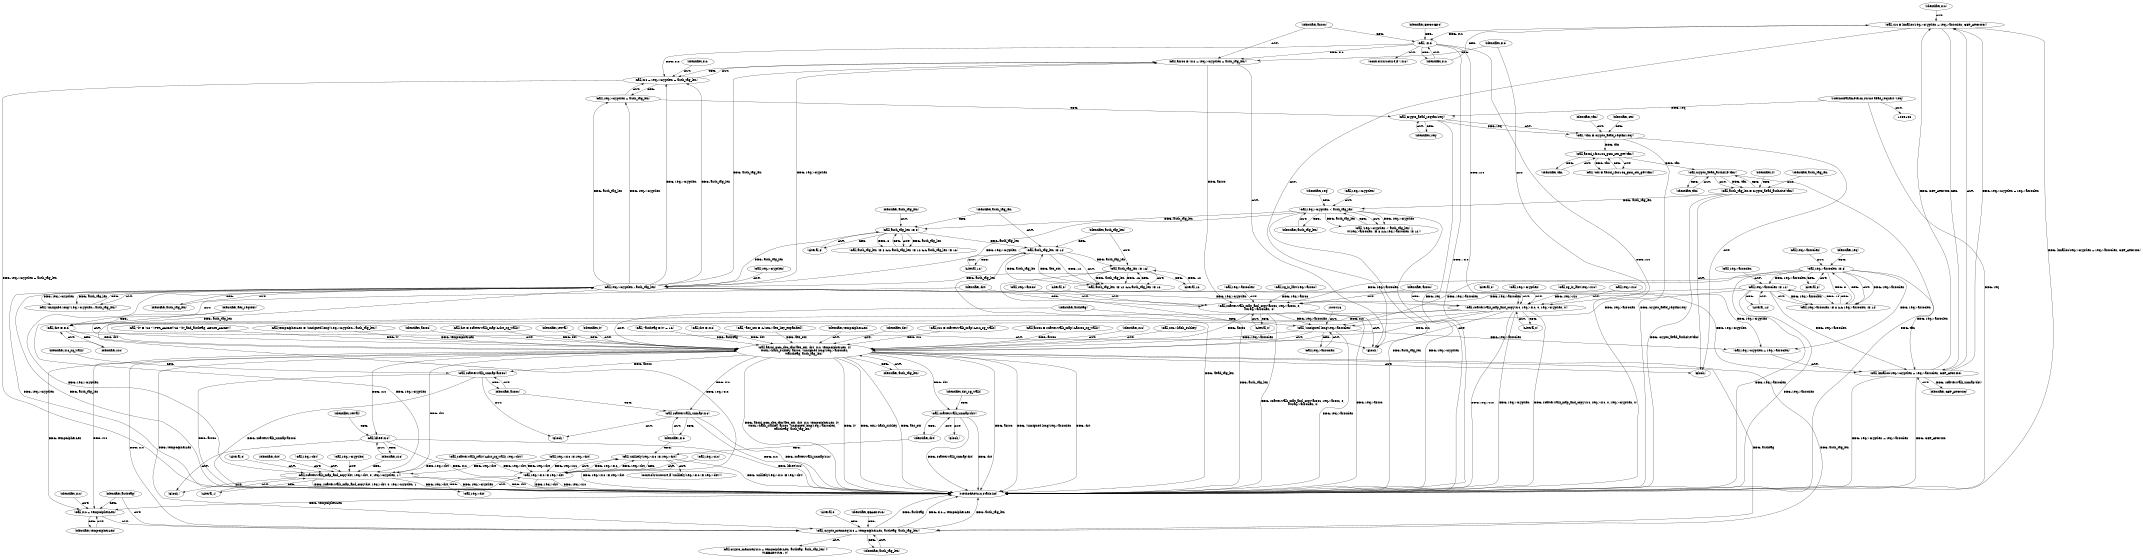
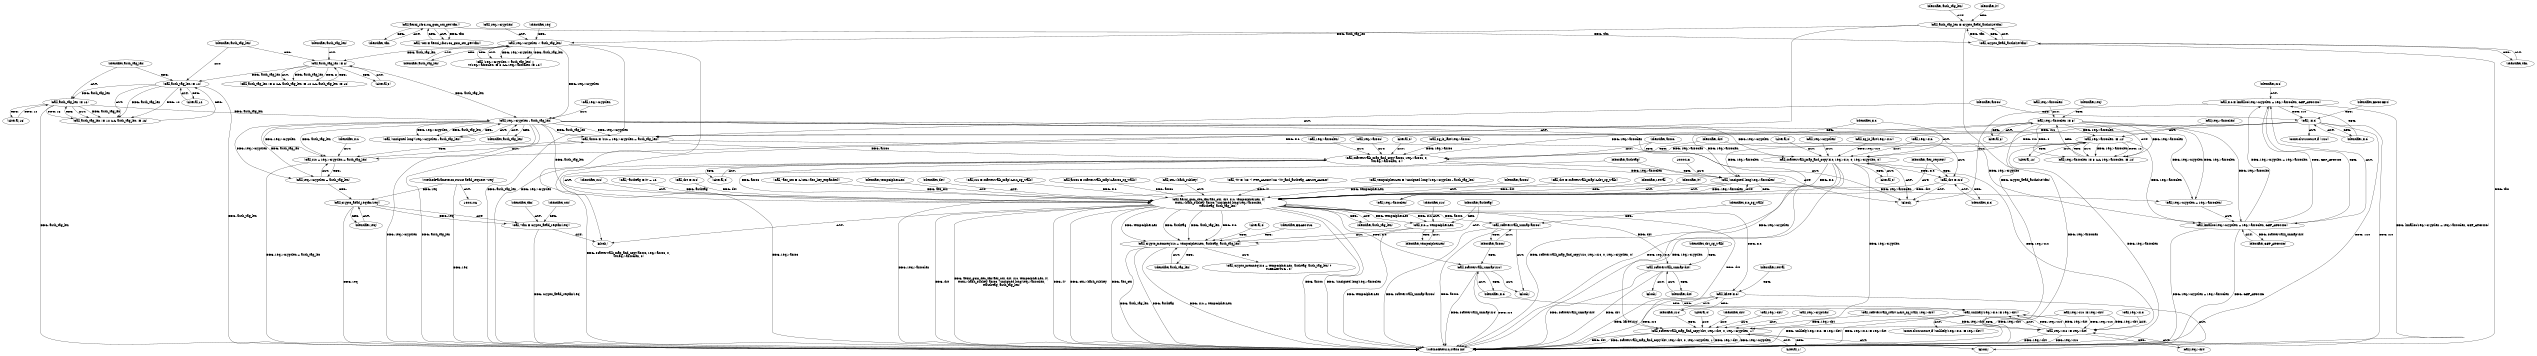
(1605, 144) -> none
(1050, 269) -> (219, 103)
(1220, 373) -> (242, 216)
(534, 498) -> (1347, 291)
